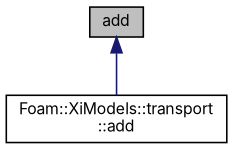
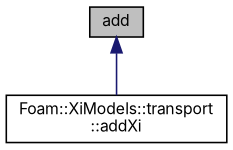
(117, 119) -> (117, 119)
